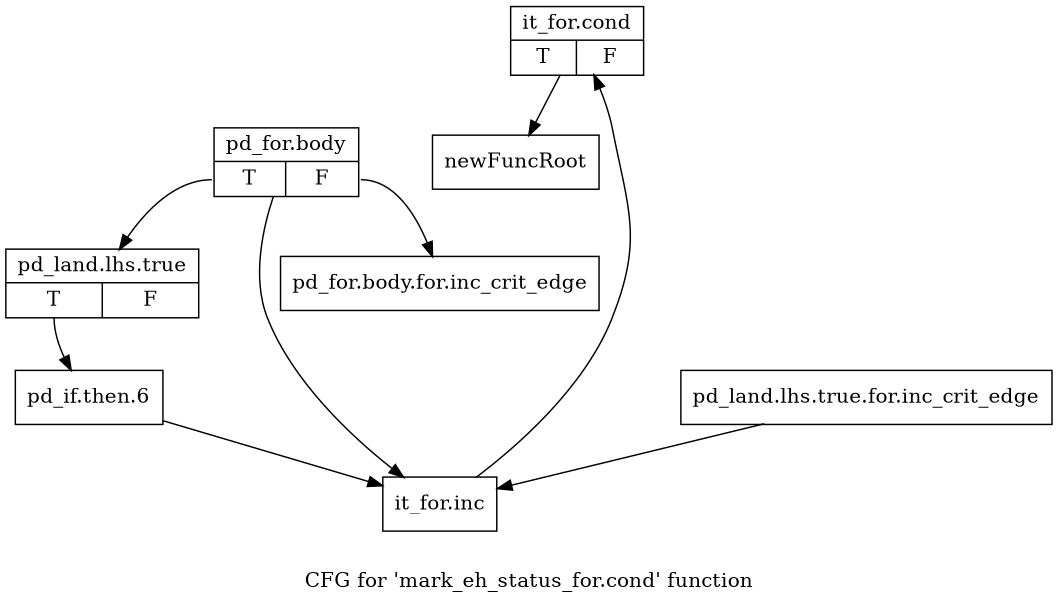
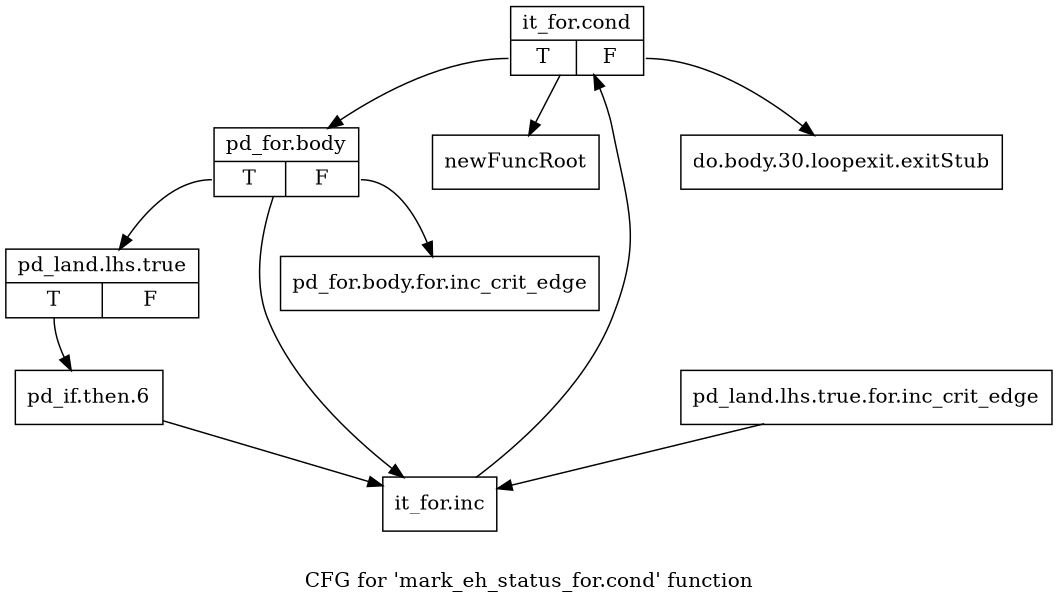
none -> (420, 77)
none -> (842, 162)
